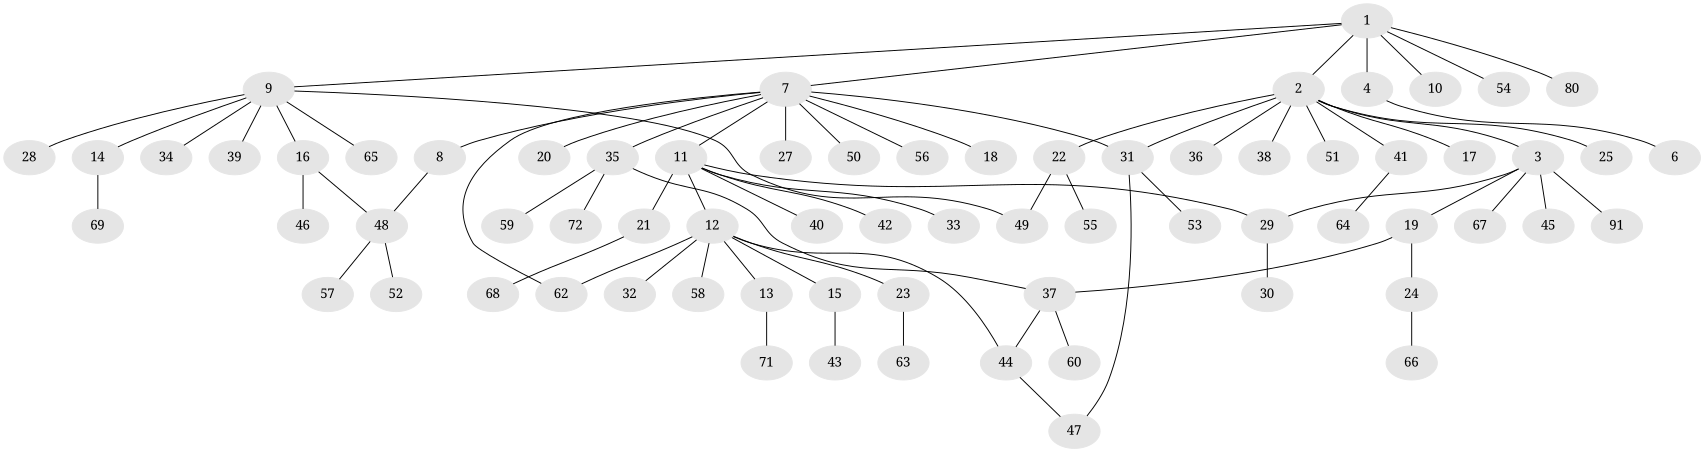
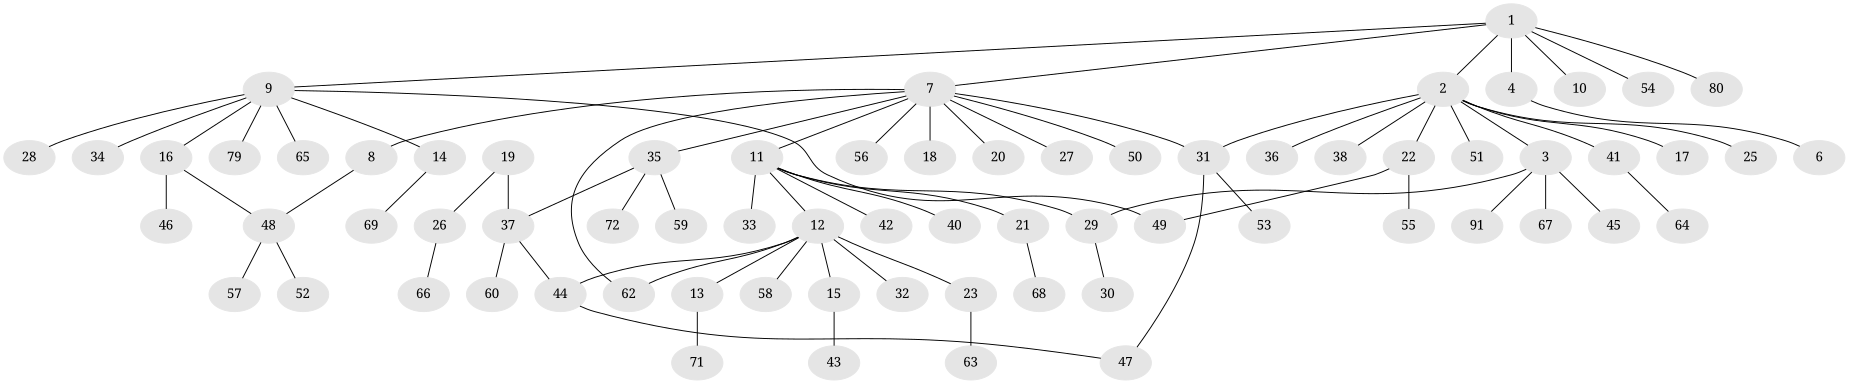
(235, 158) -> (235, 158)
(1475, 192) -> none
(1412, 294) -> (440, 226)
